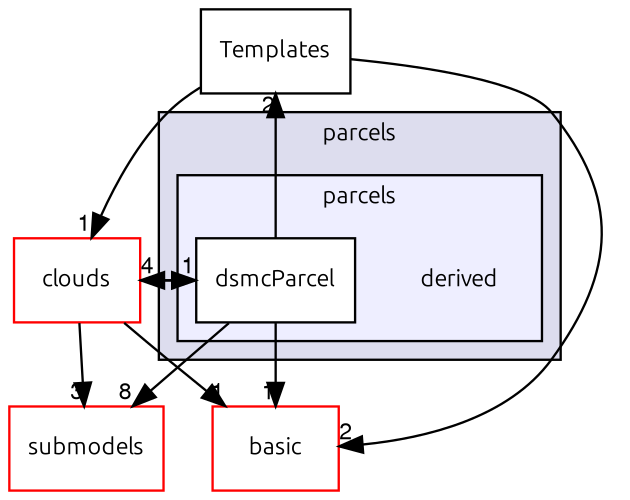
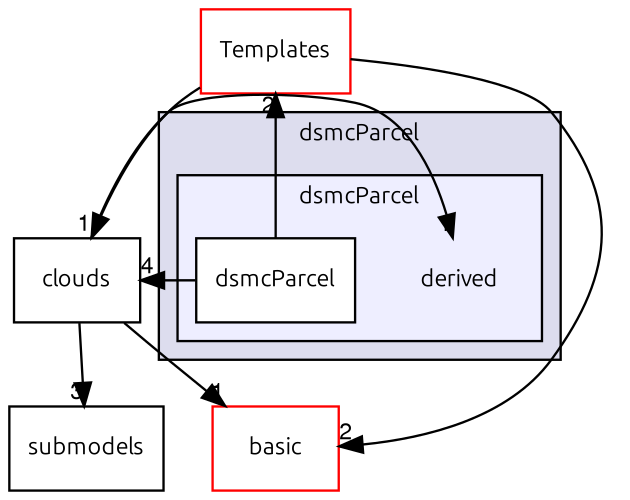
(276, 51) -> (276, 51)
(360, 134) -> (360, 134)
(77, 280) -> (77, 280)
(156, 280) -> (262, 95)
(276, 353) -> none
(190, 357) -> none
(86, 449) -> (86, 449)
